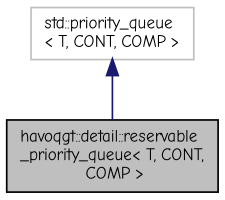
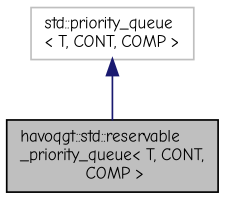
(112, 156) -> (112, 156)
